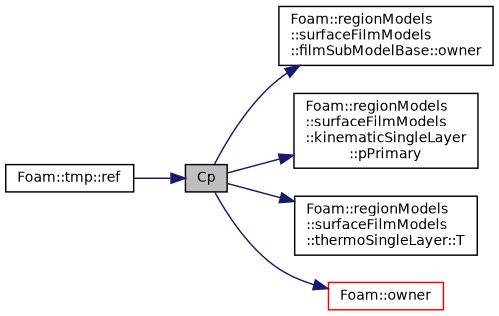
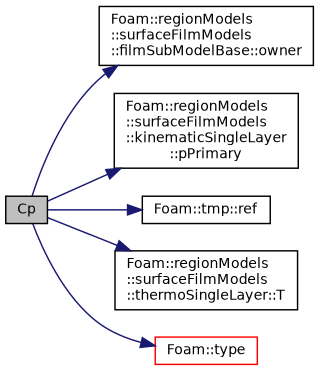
(152, 178) -> (87, 210)
(386, 296) -> (206, 351)
